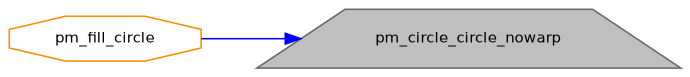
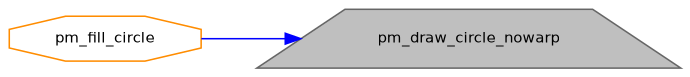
(469, 39) -> (469, 39)
